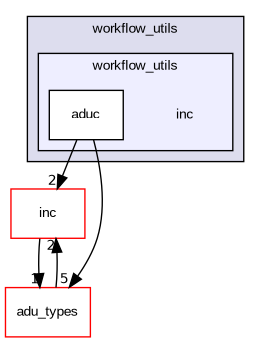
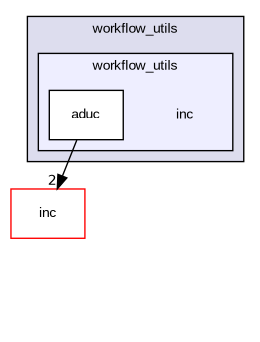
(48, 312) -> none
